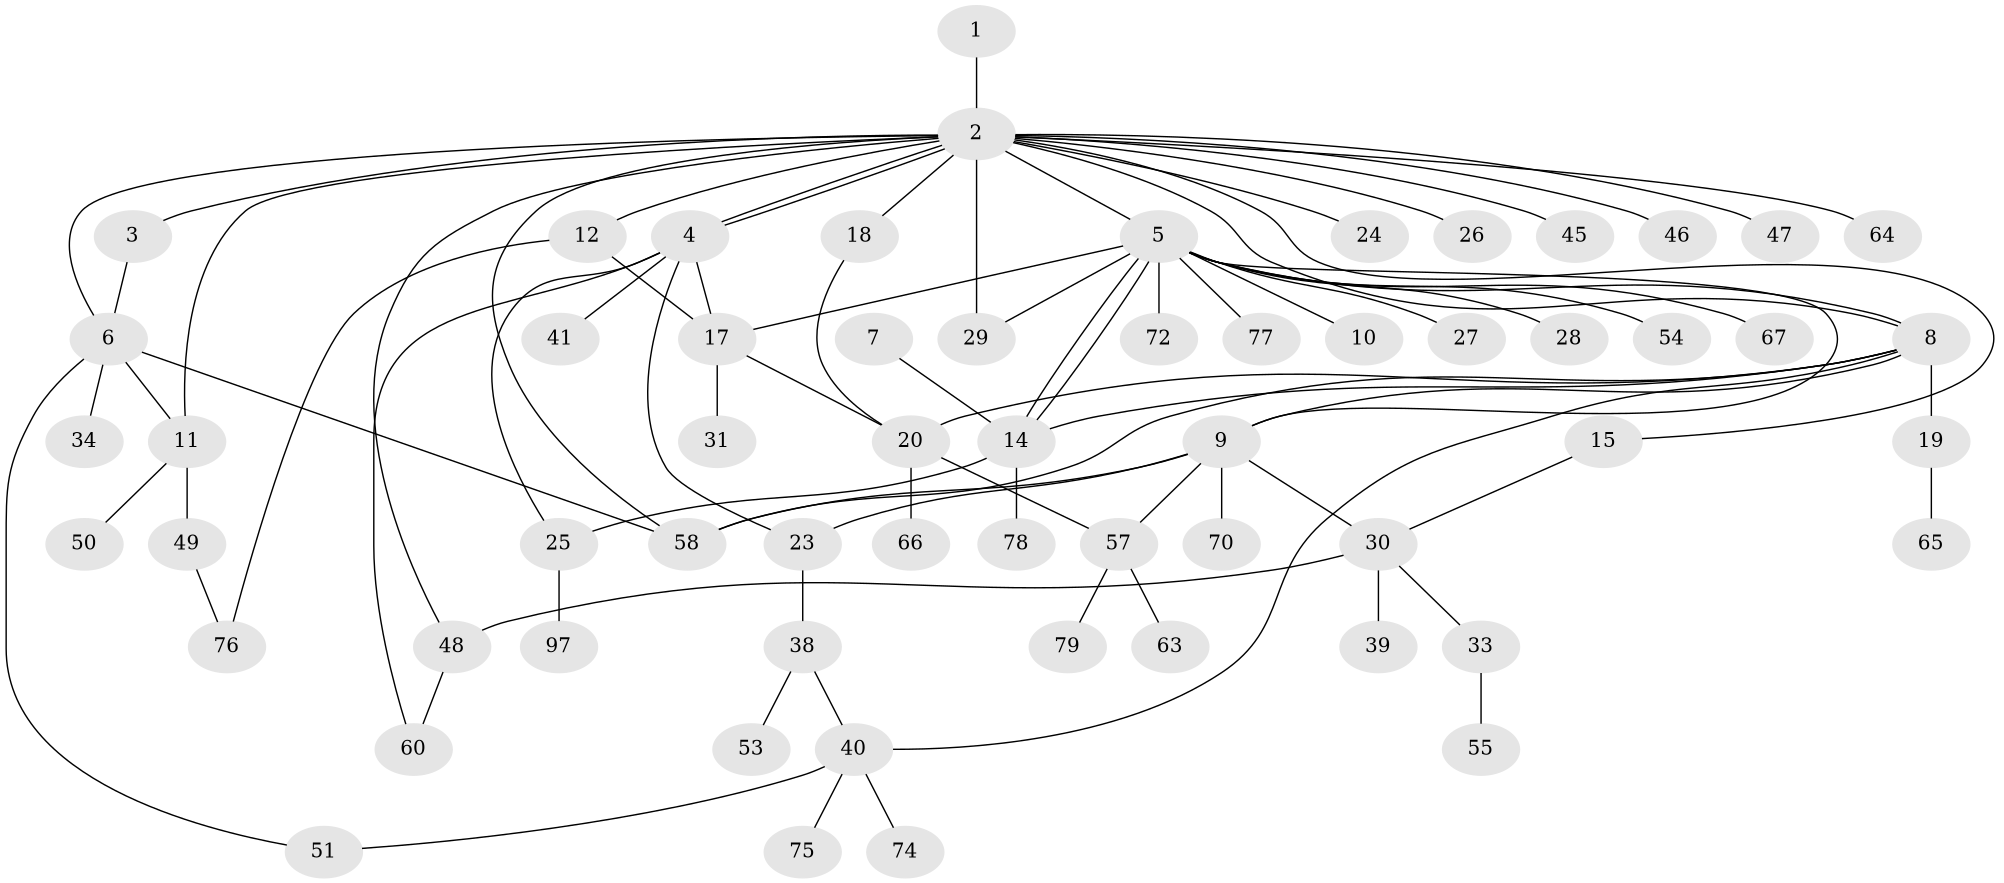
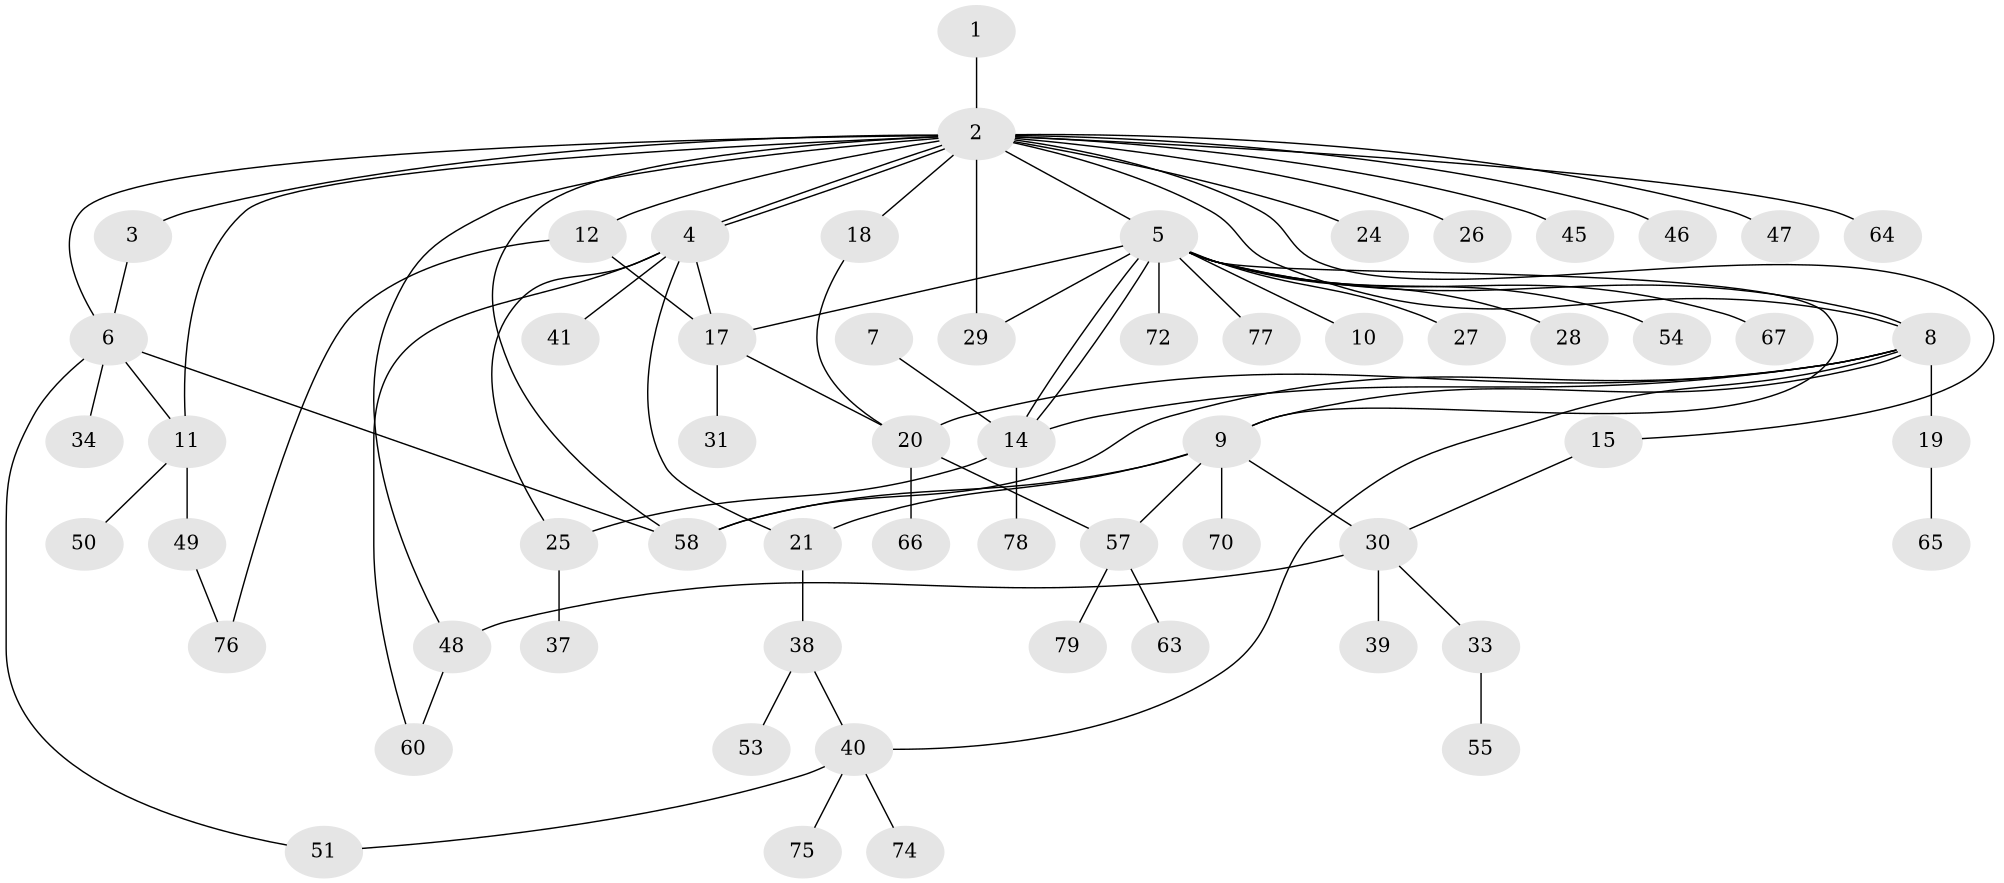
(803, 544) -> (803, 544)
(559, 647) -> (559, 647)
